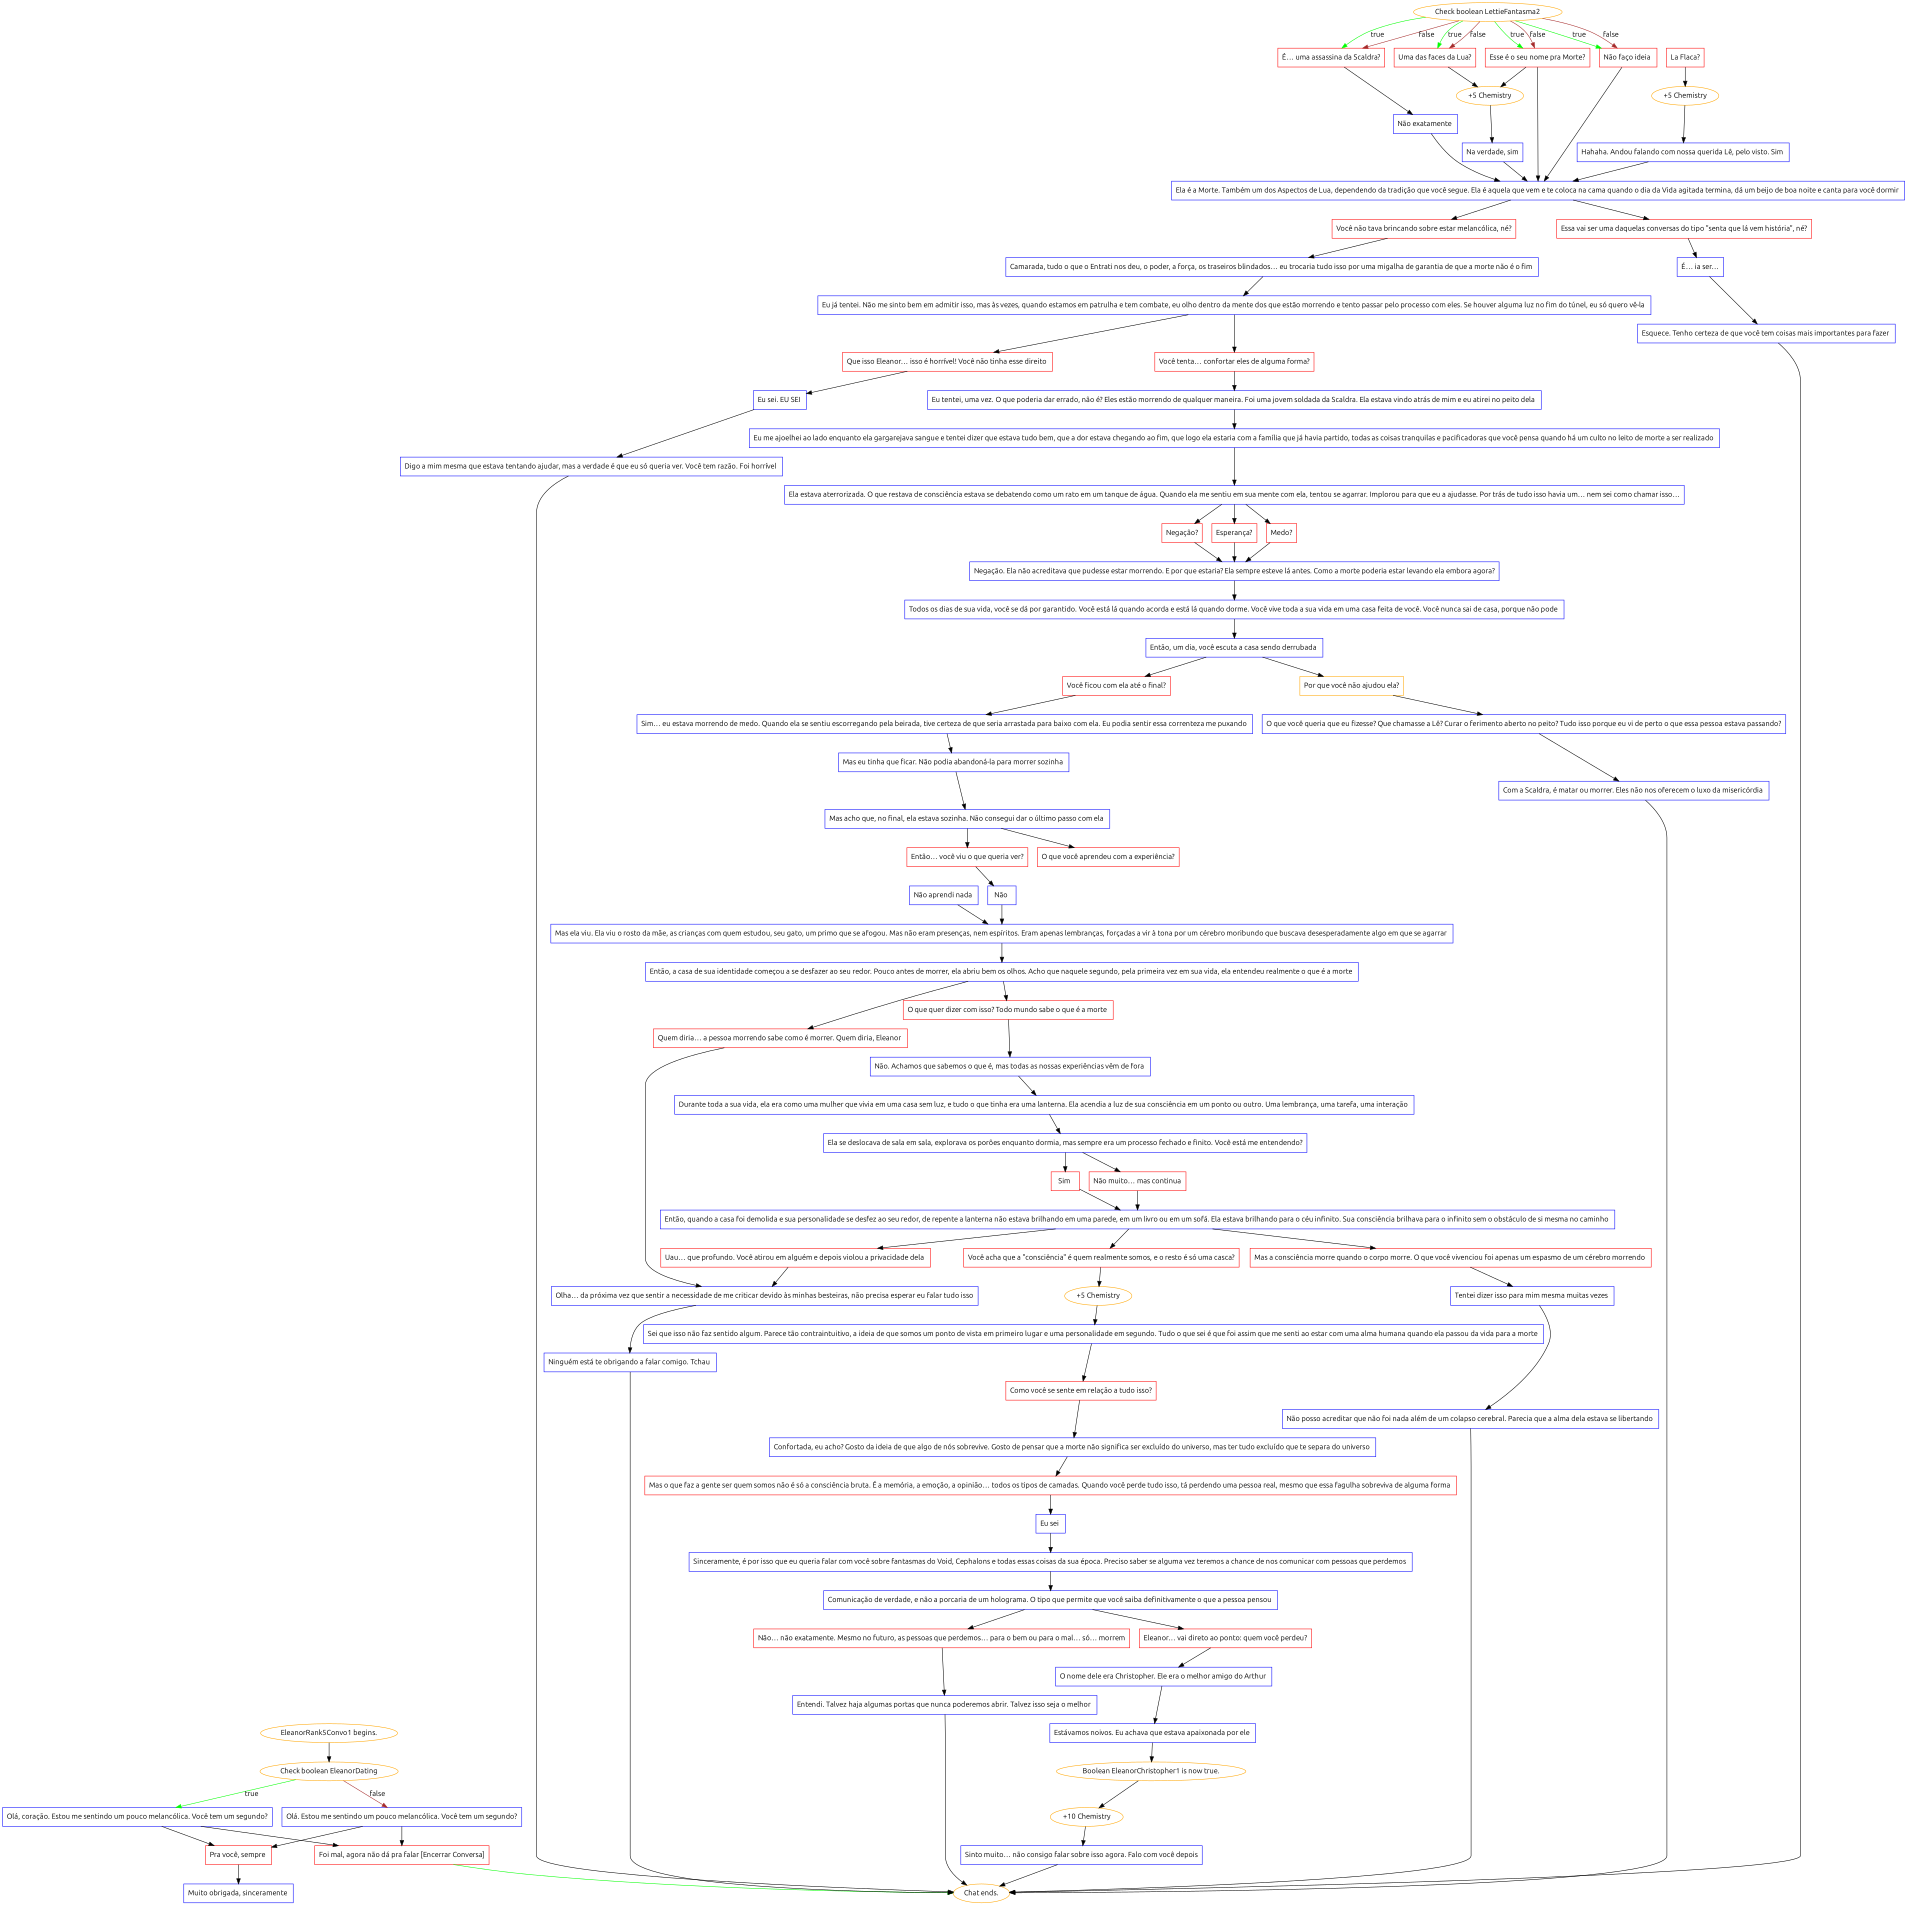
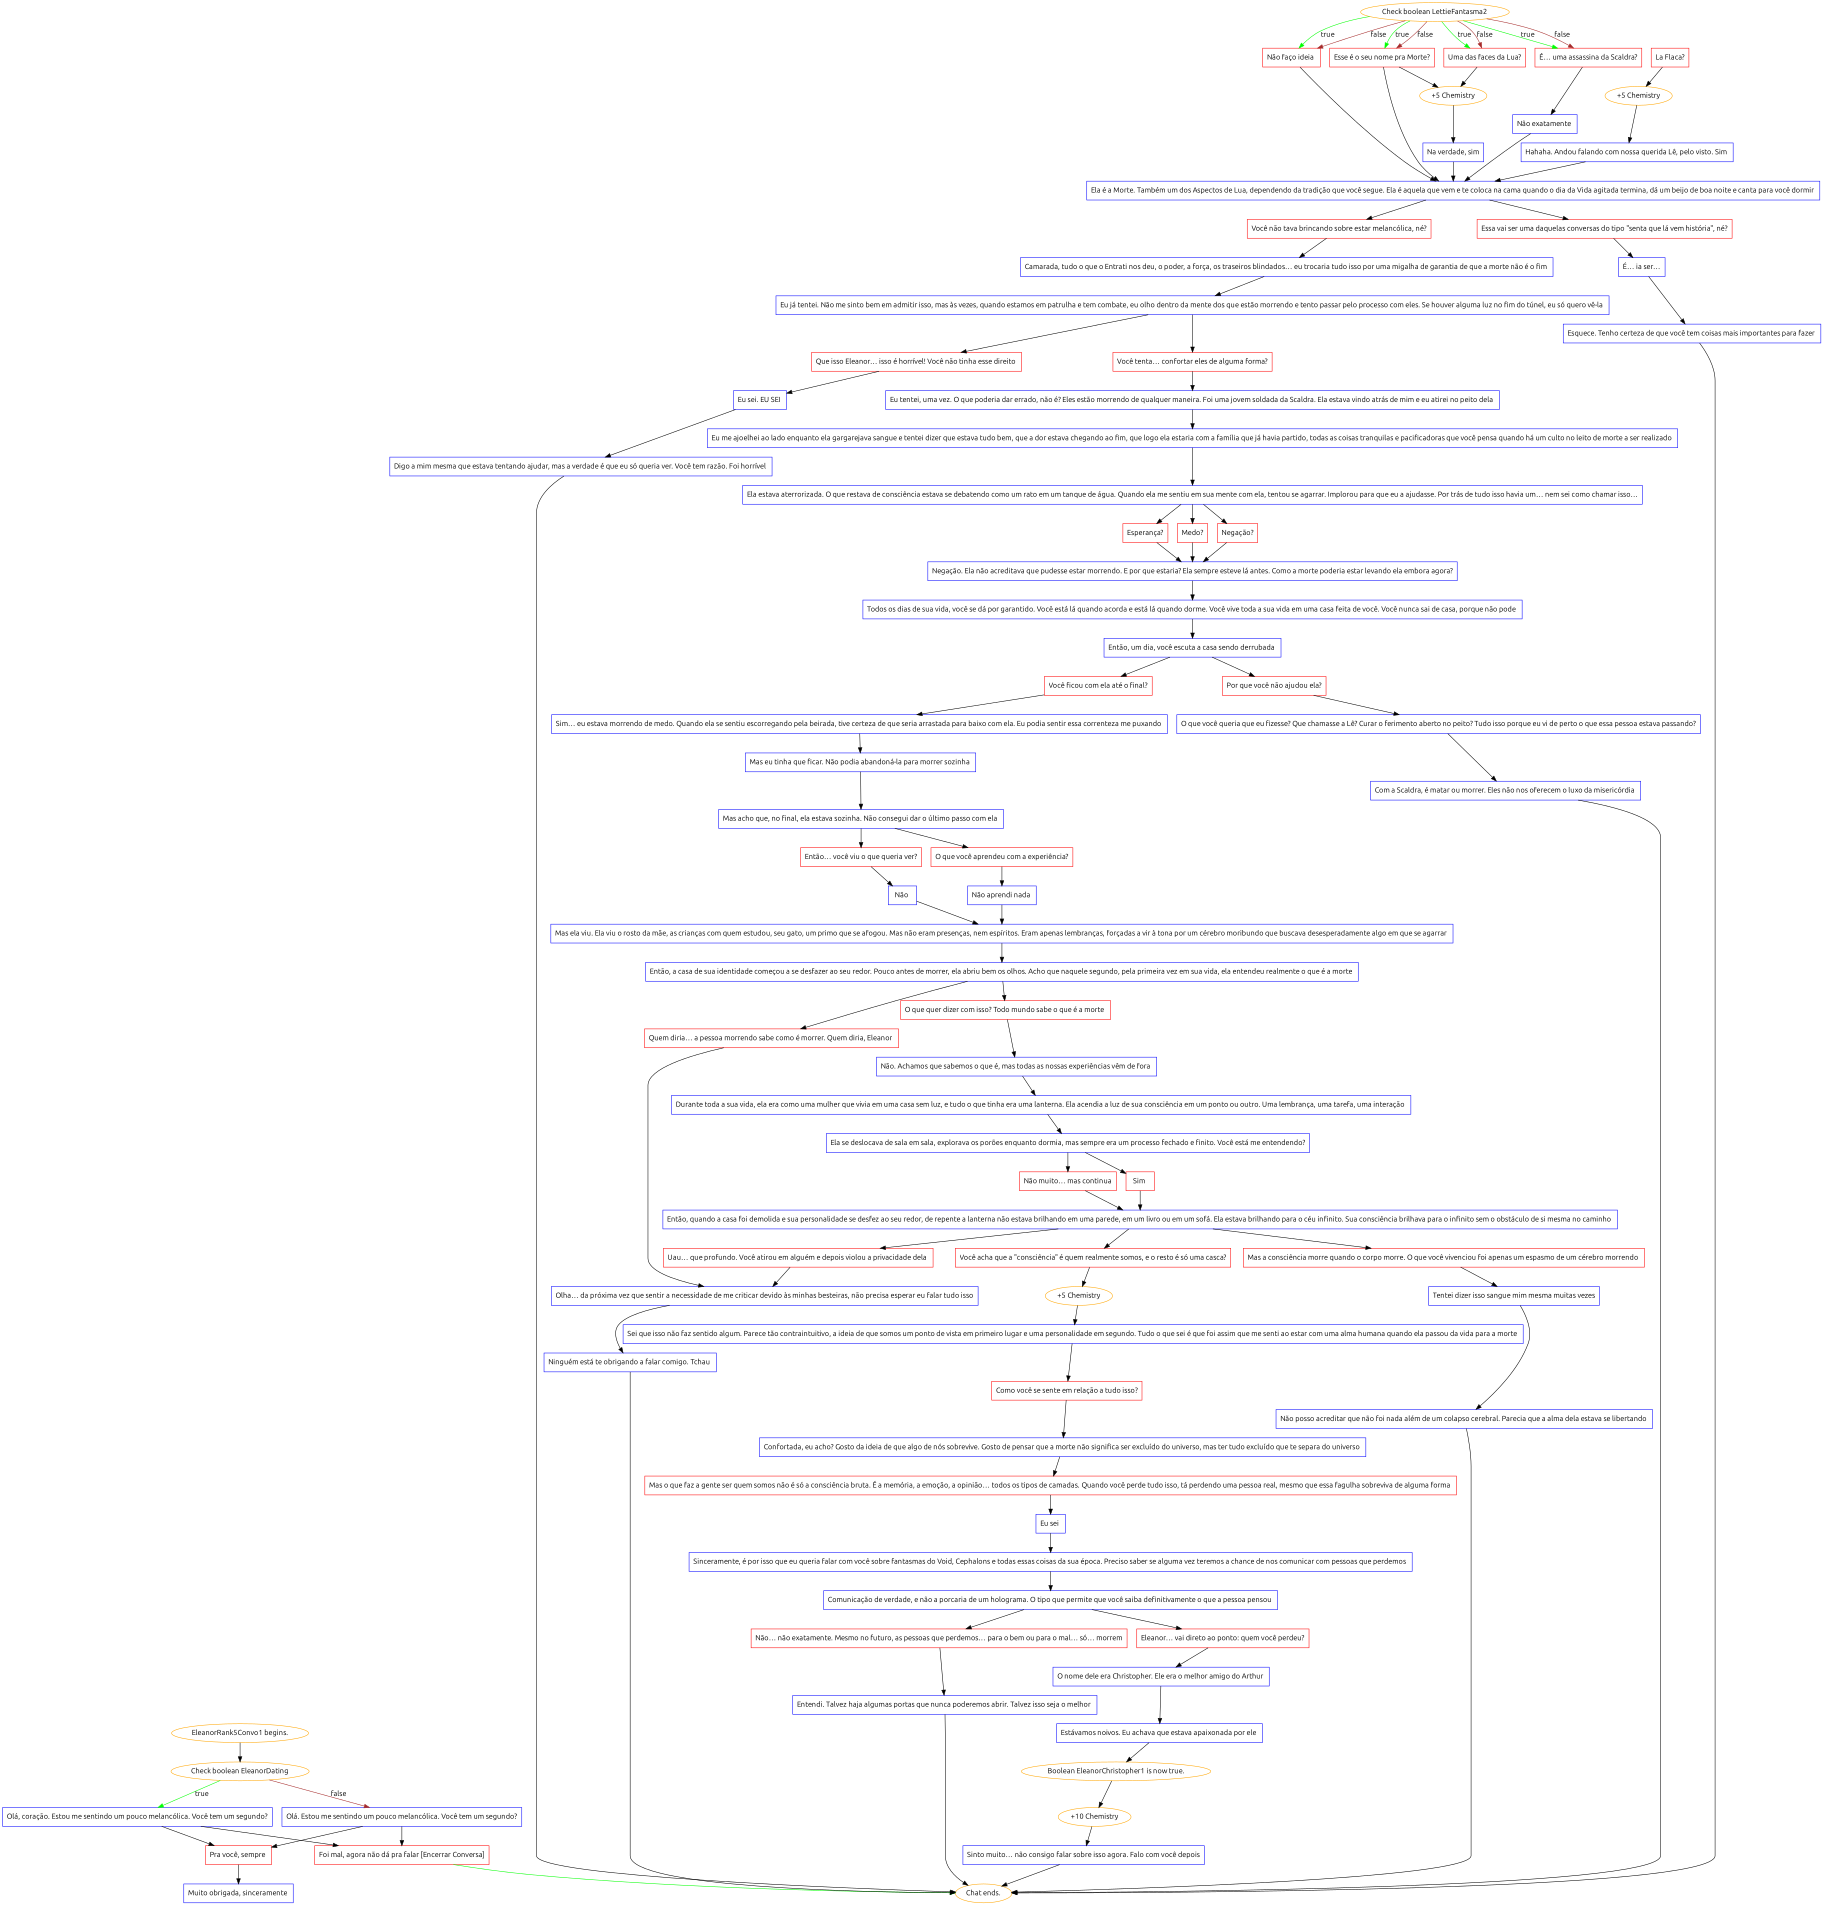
(1352, 686) -> (1274, 686)
none -> (1002, 874)
(1532, 1296) -> (1514, 1296)
